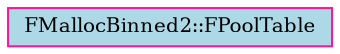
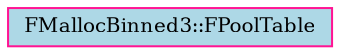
(170, 27) -> (170, 27)
